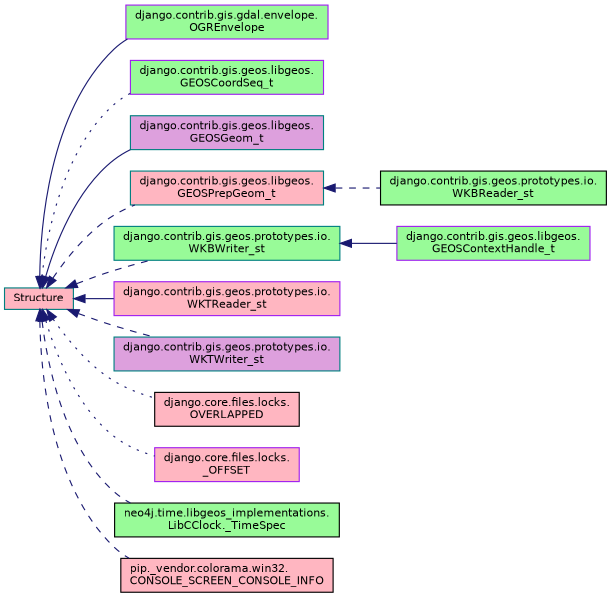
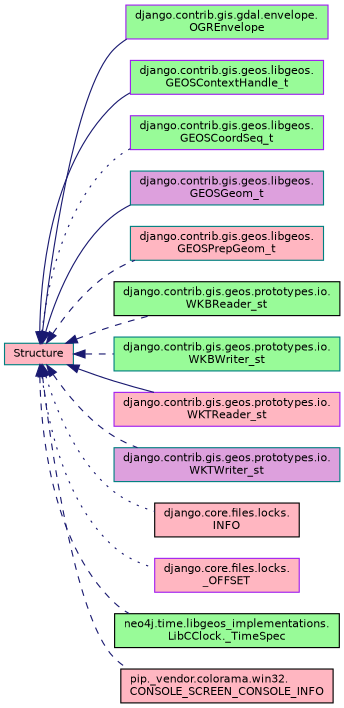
(358, 188) -> (113, 326)
(374, 243) -> (82, 147)
(227, 409) -> (227, 520)
